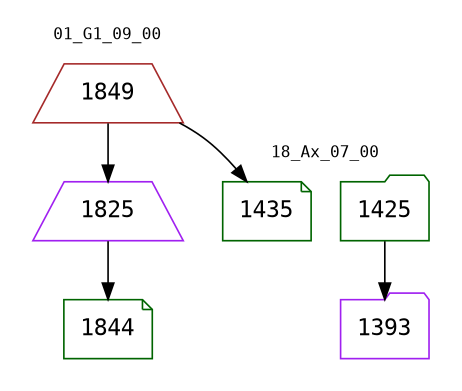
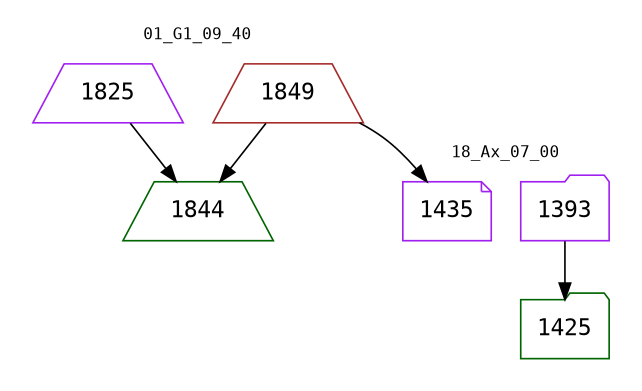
(108, 35) -> (198, 35)
(108, 144) -> (248, 146)
(267, 211) -> (447, 211)
(385, 262) -> (565, 262)
(108, 329) -> (198, 211)
